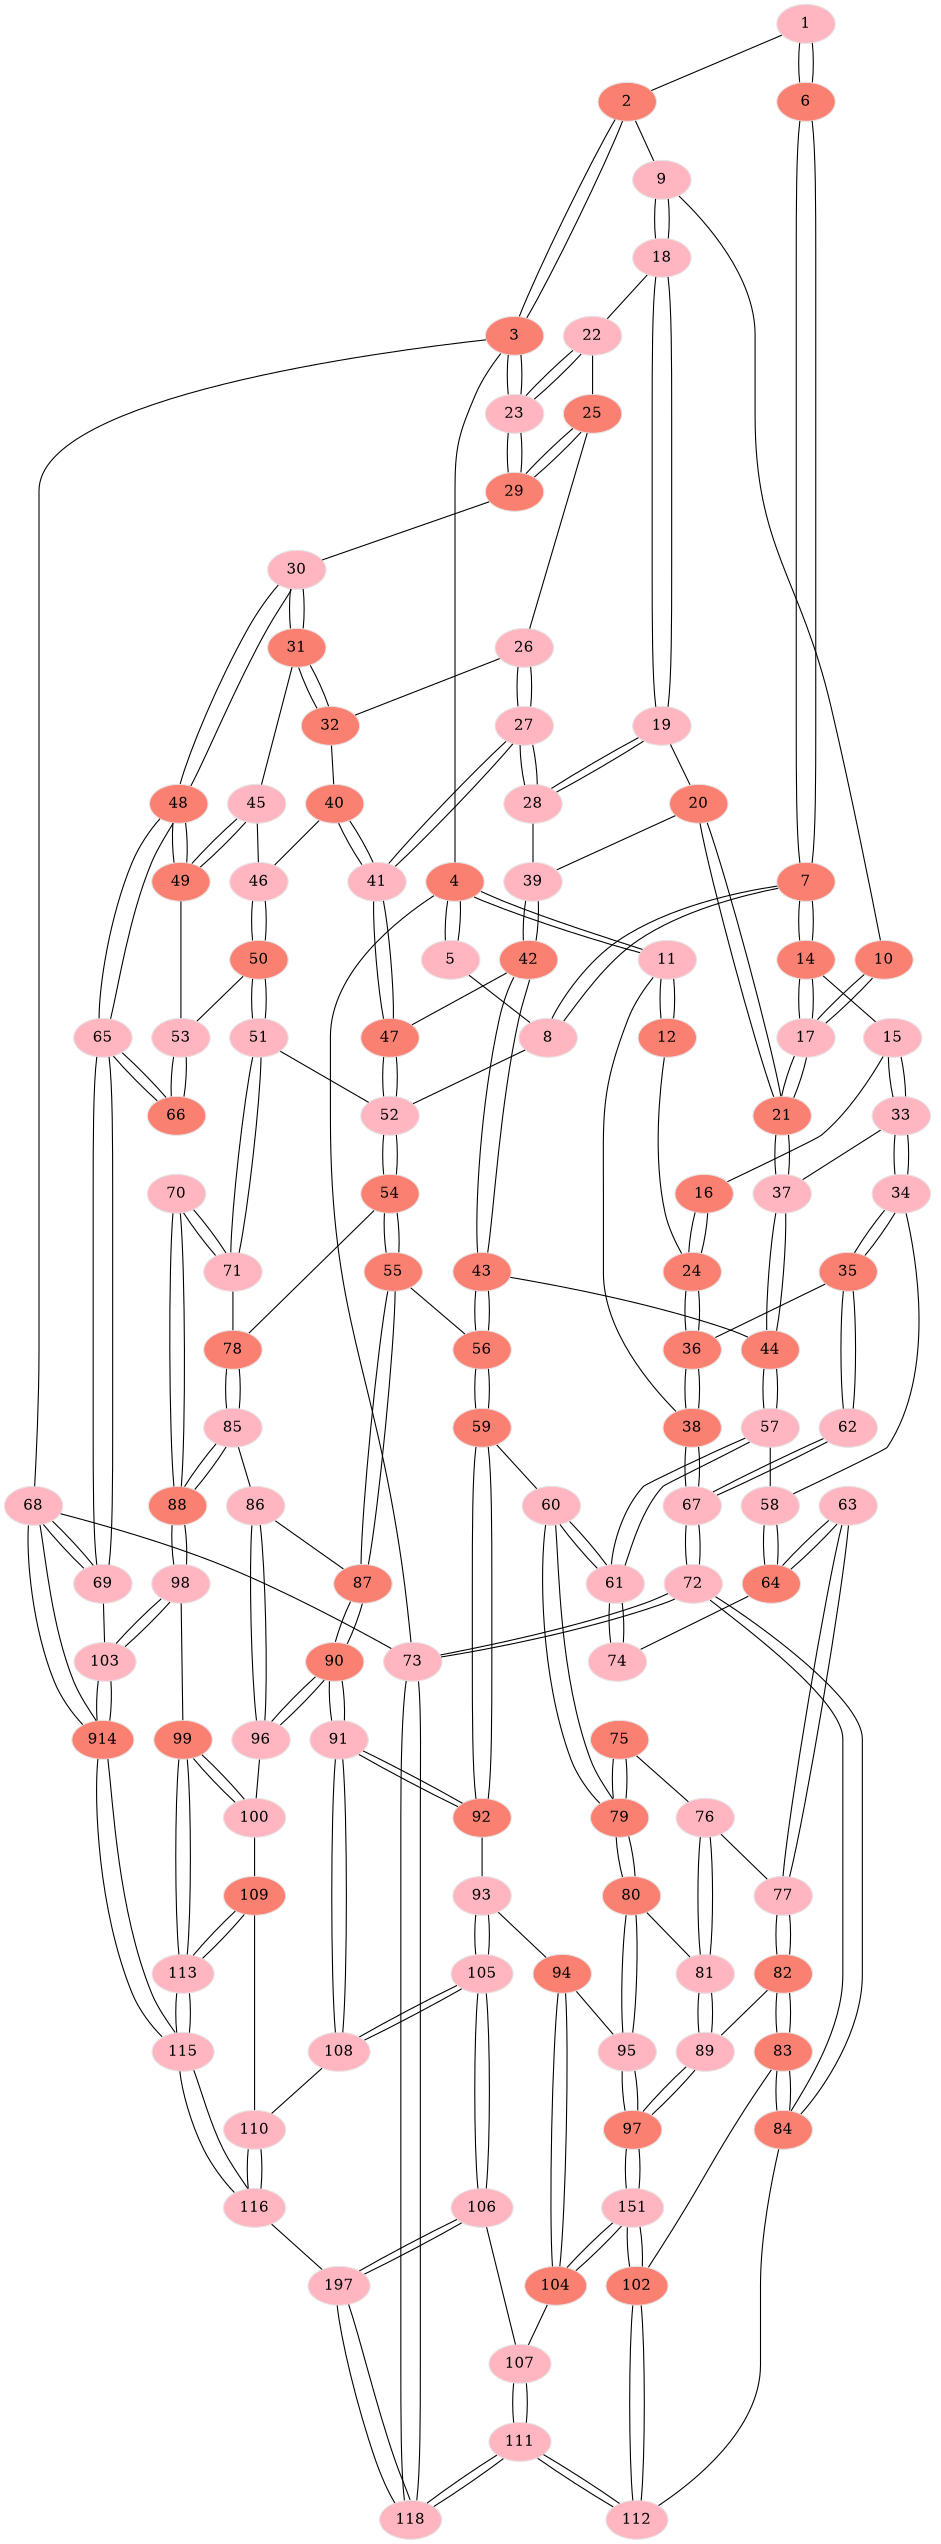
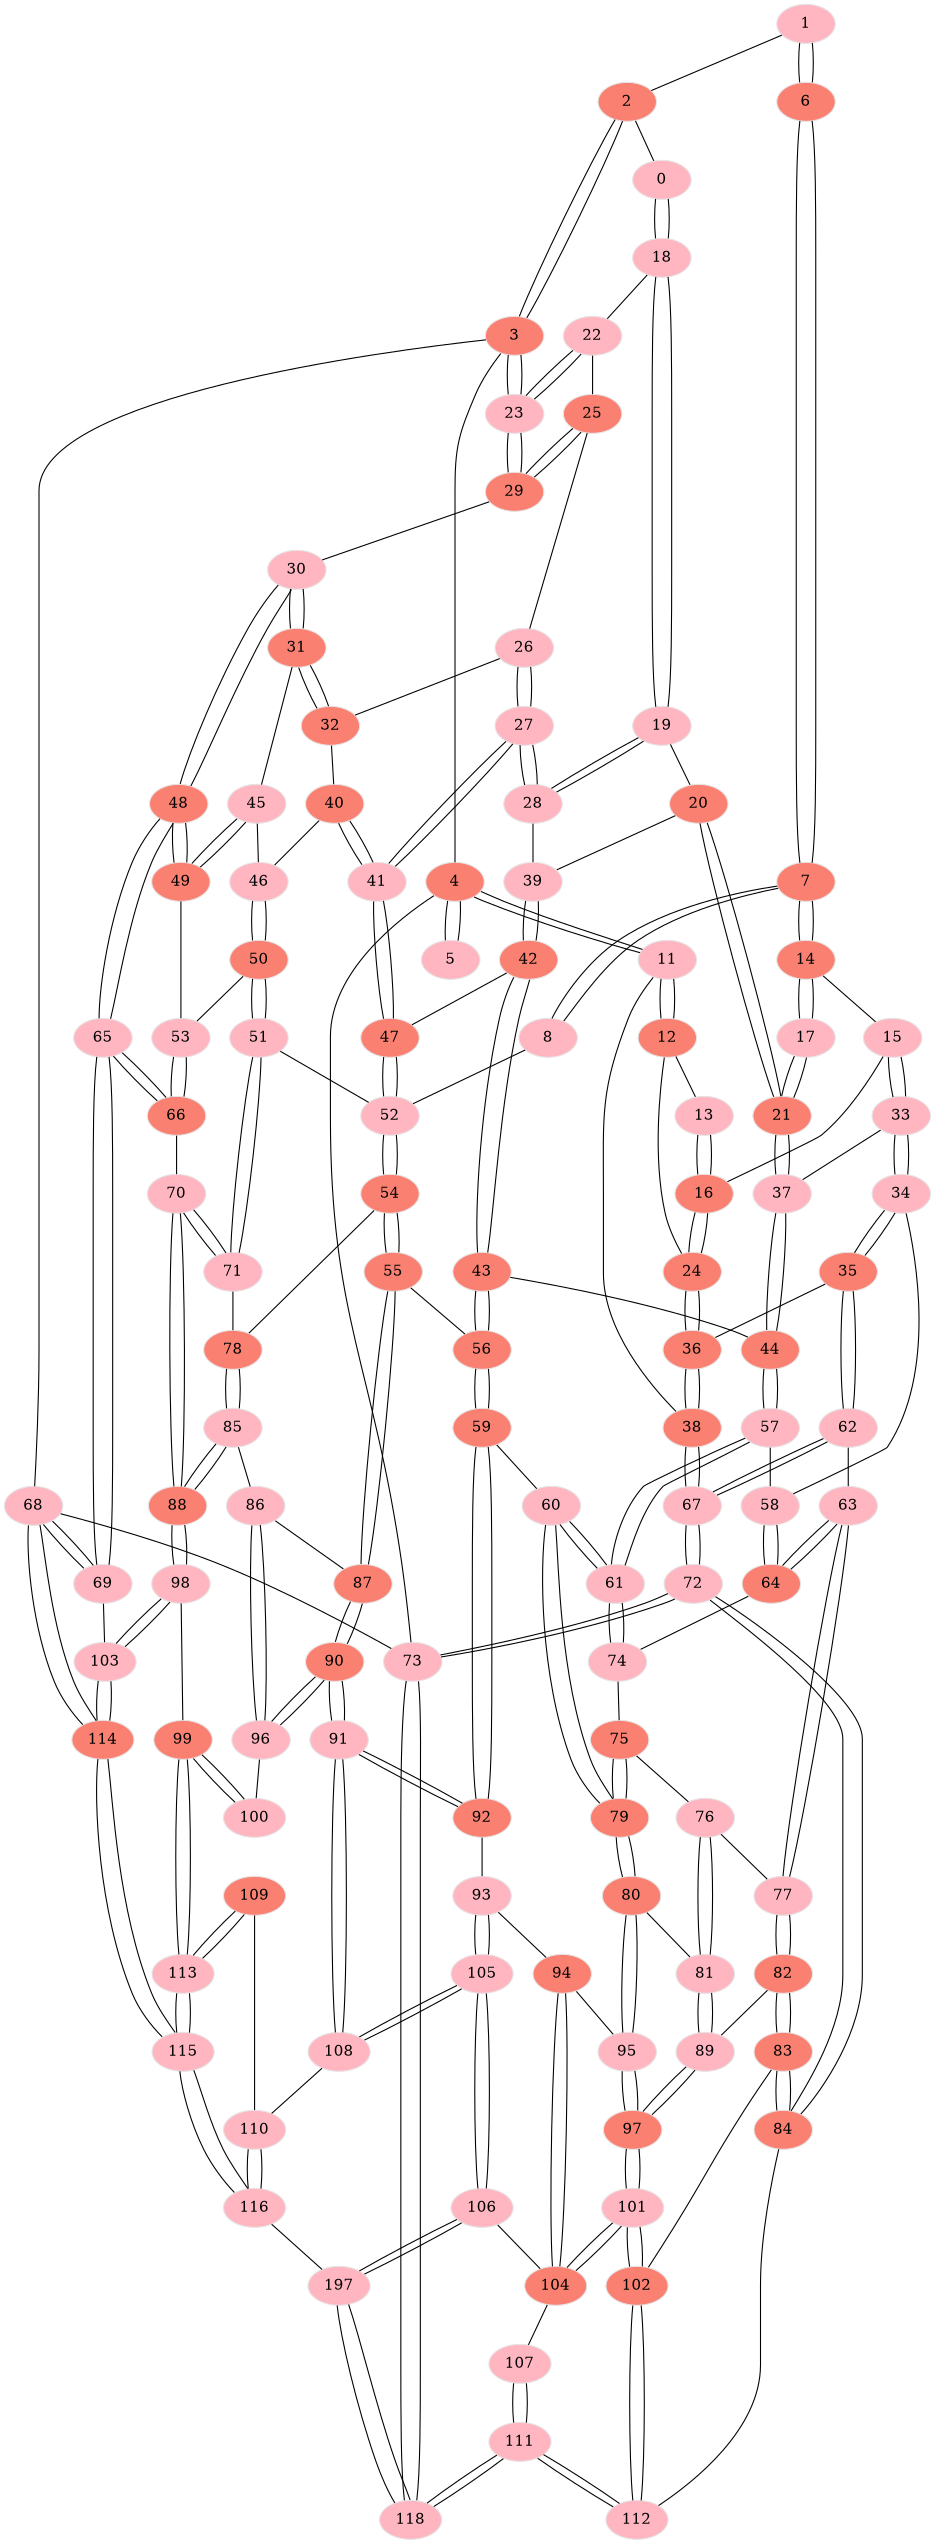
(662, 180) -> (662, 180)
(884, 960) -> none
(498, 998) -> none
none -> (704, 1116)
none -> (177, 1155)
none -> (848, 1459)
none -> (619, 1701)
(103, 1740) -> (103, 1740)
(255, 1857) -> none
(633, 2208) -> (633, 2208)
(501, 2286) -> (519, 2247)
